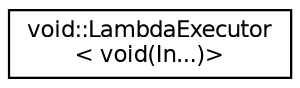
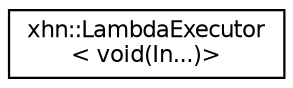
(150, 44) -> (147, 44)
